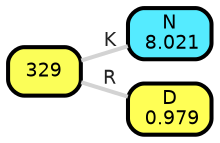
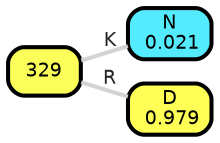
(170, 34) -> (170, 34)
